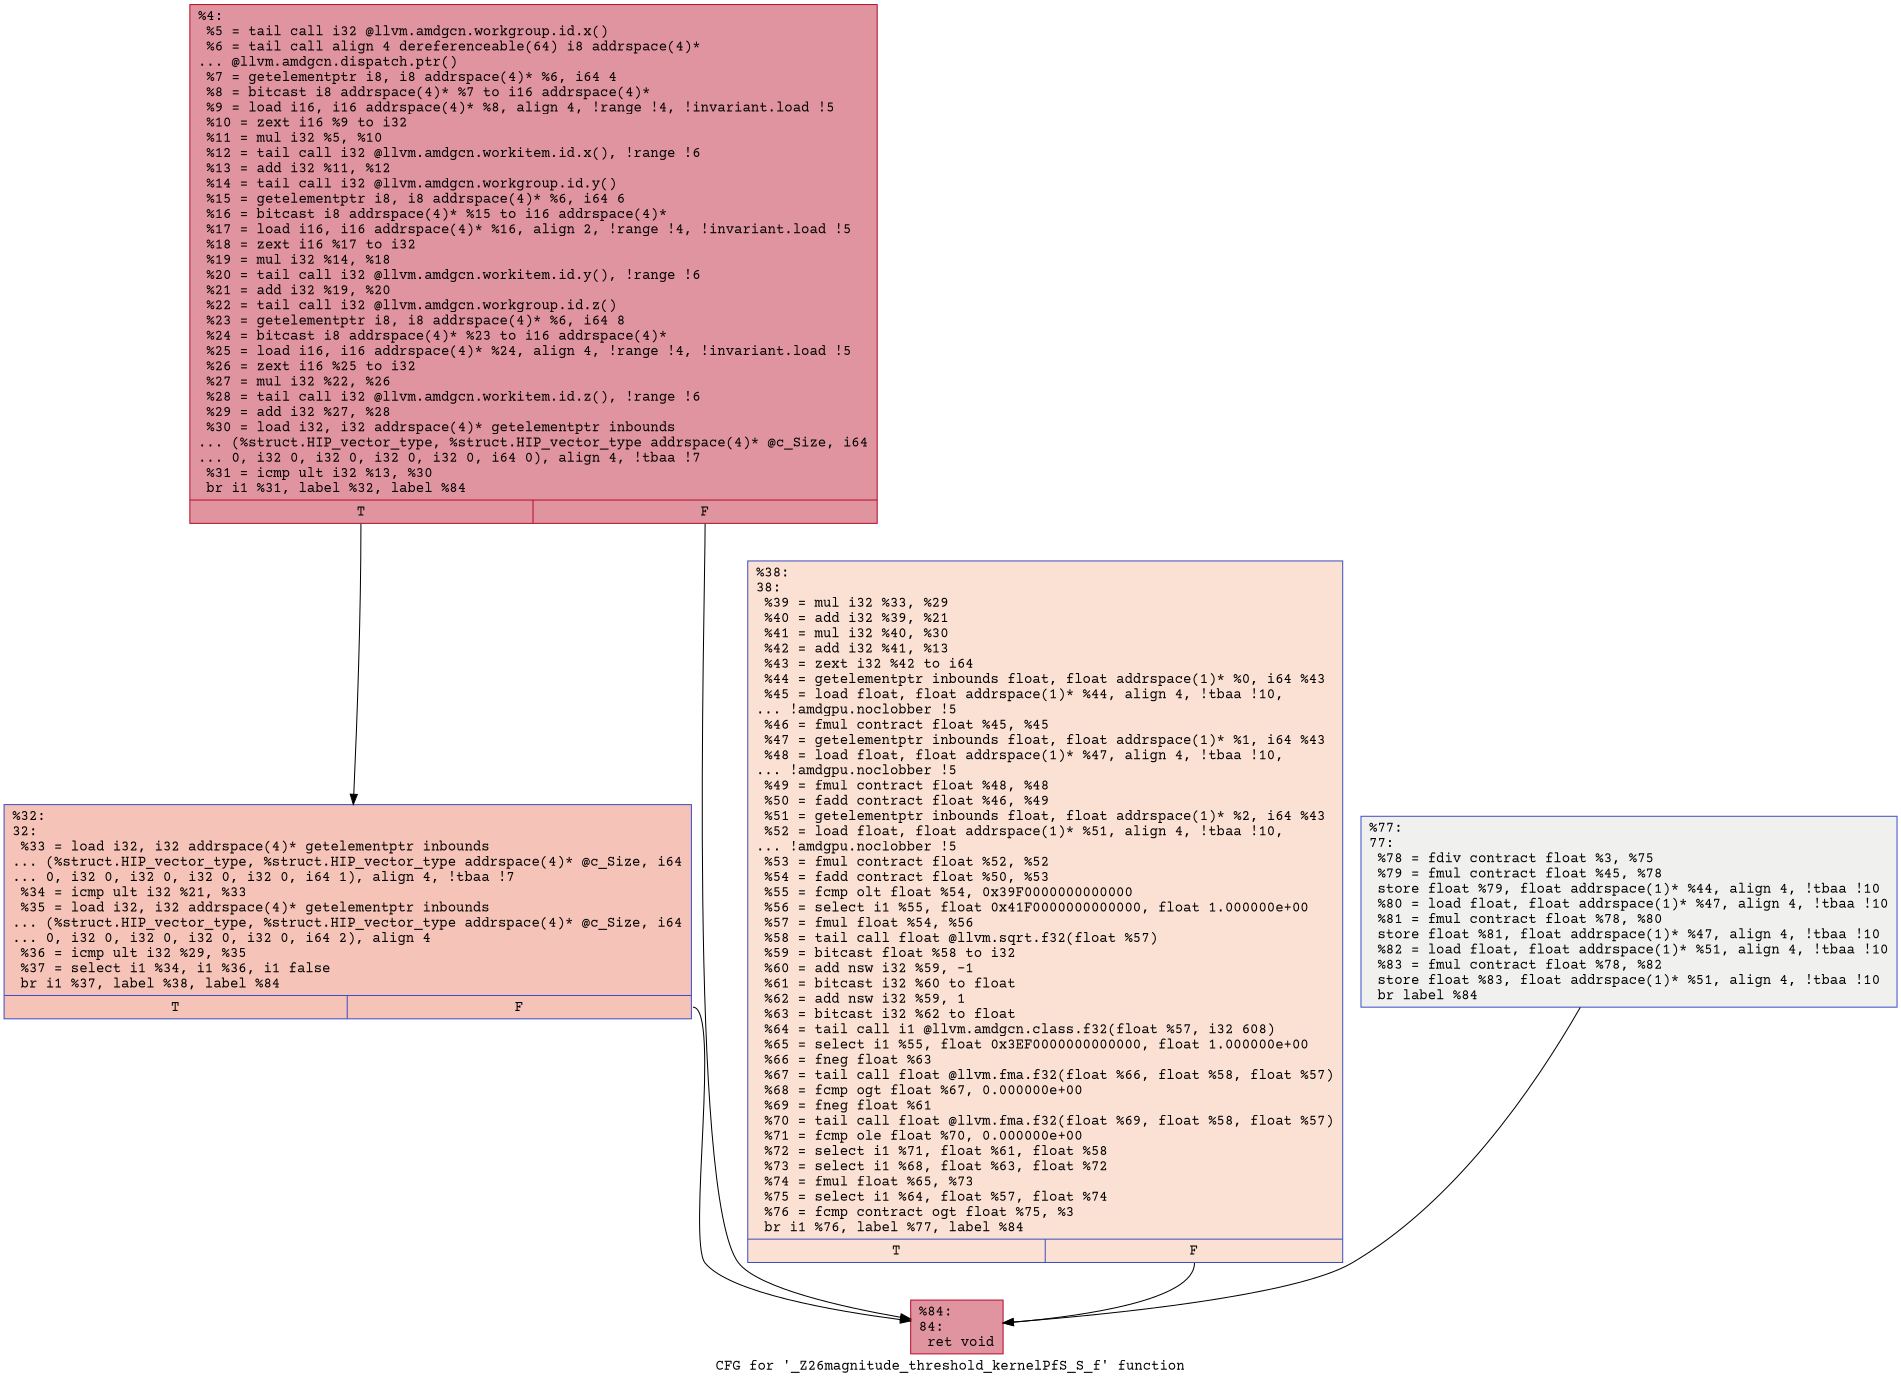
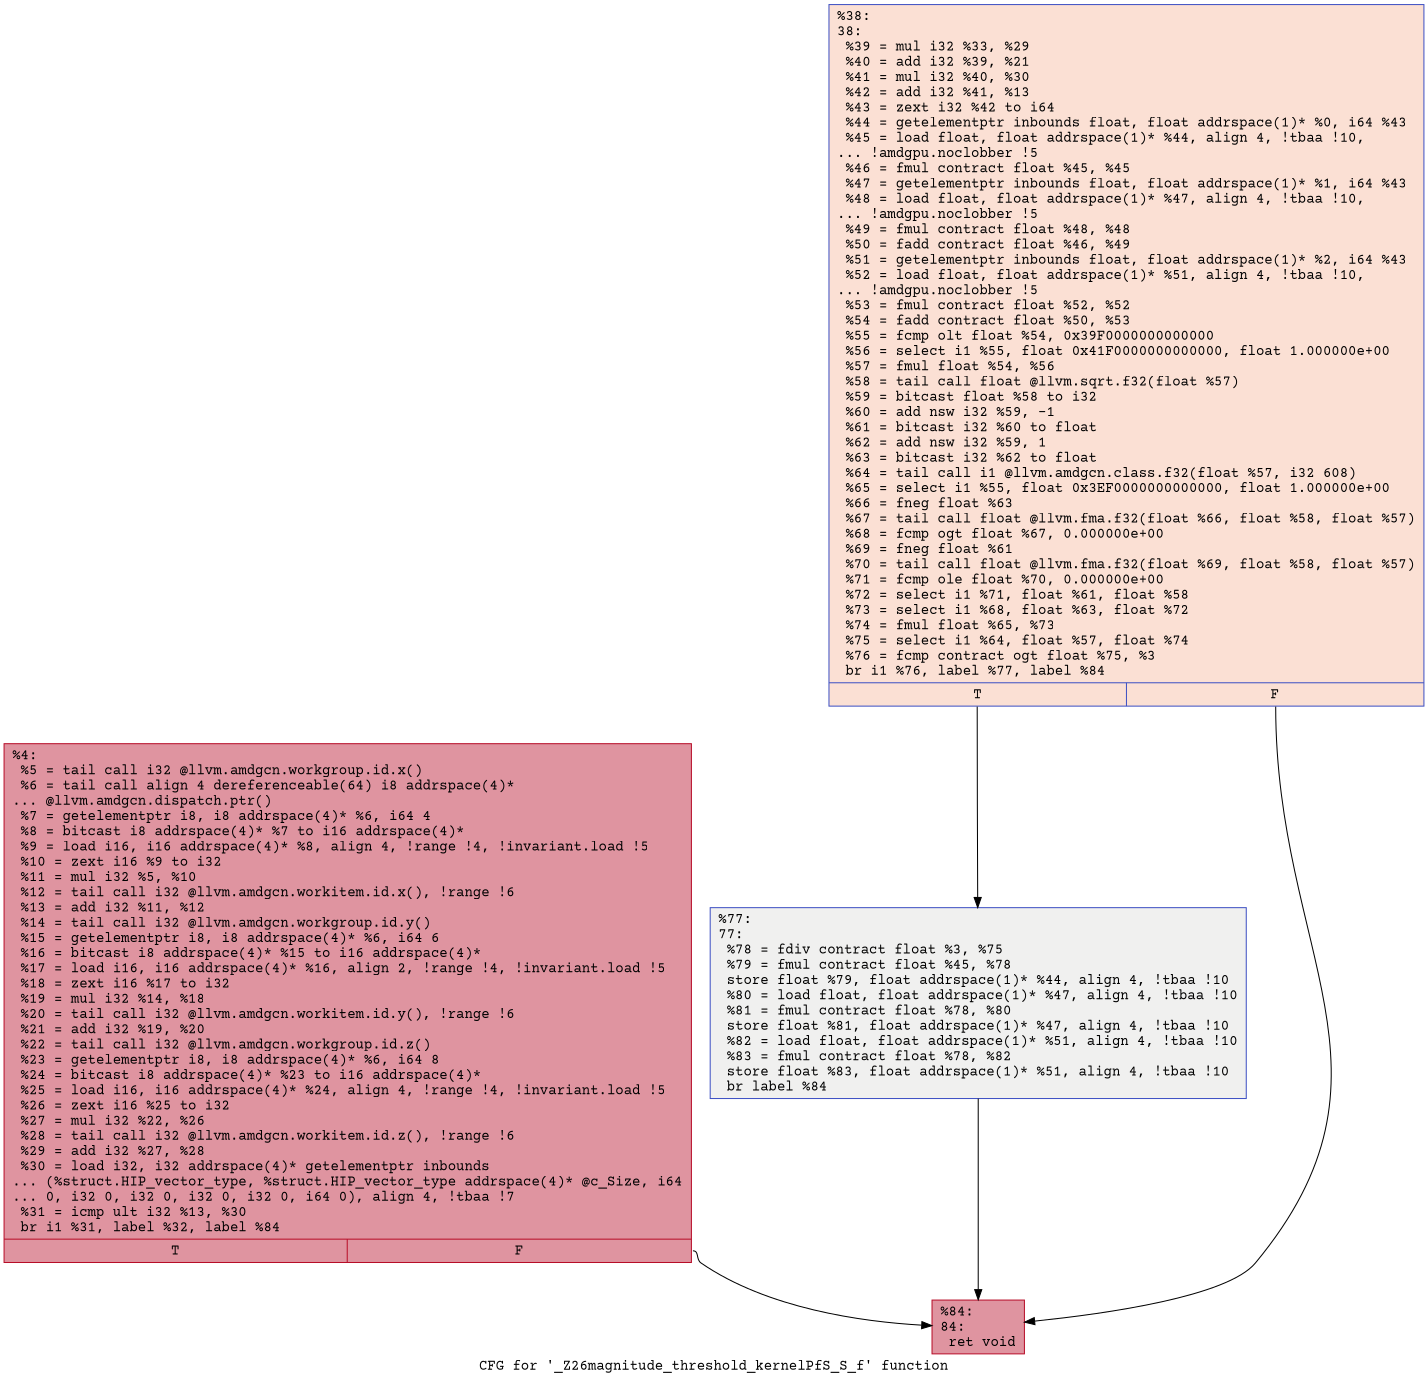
none -> (977, 802)
(348, 912) -> none
